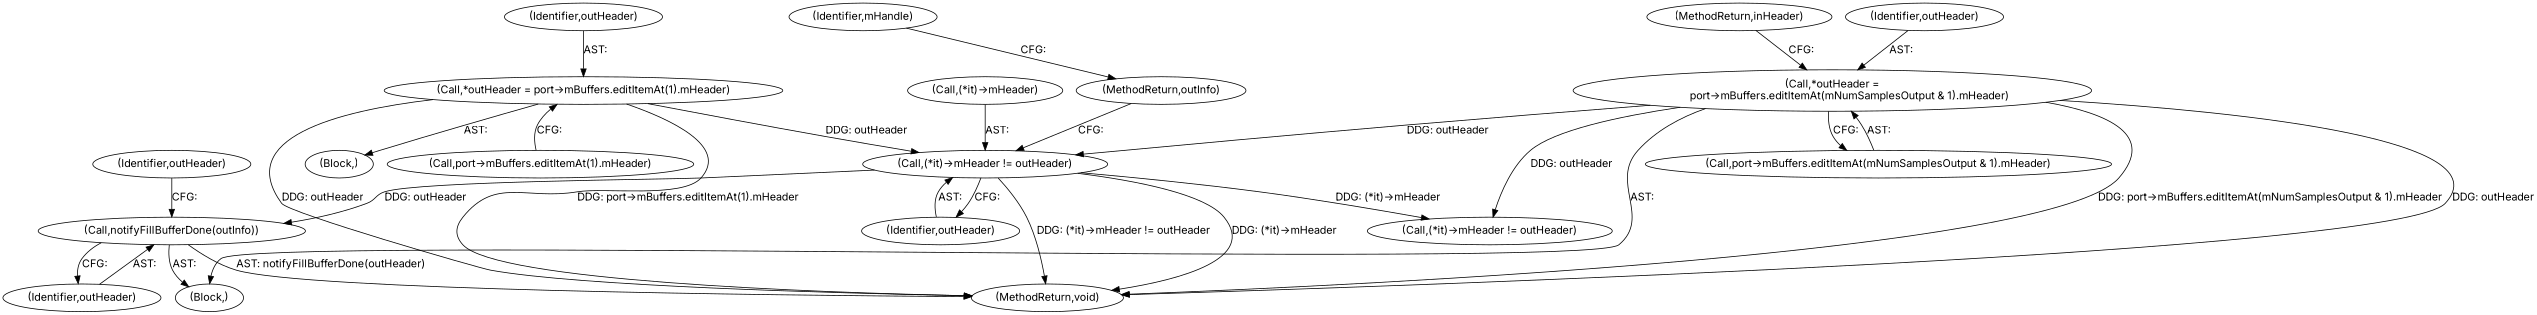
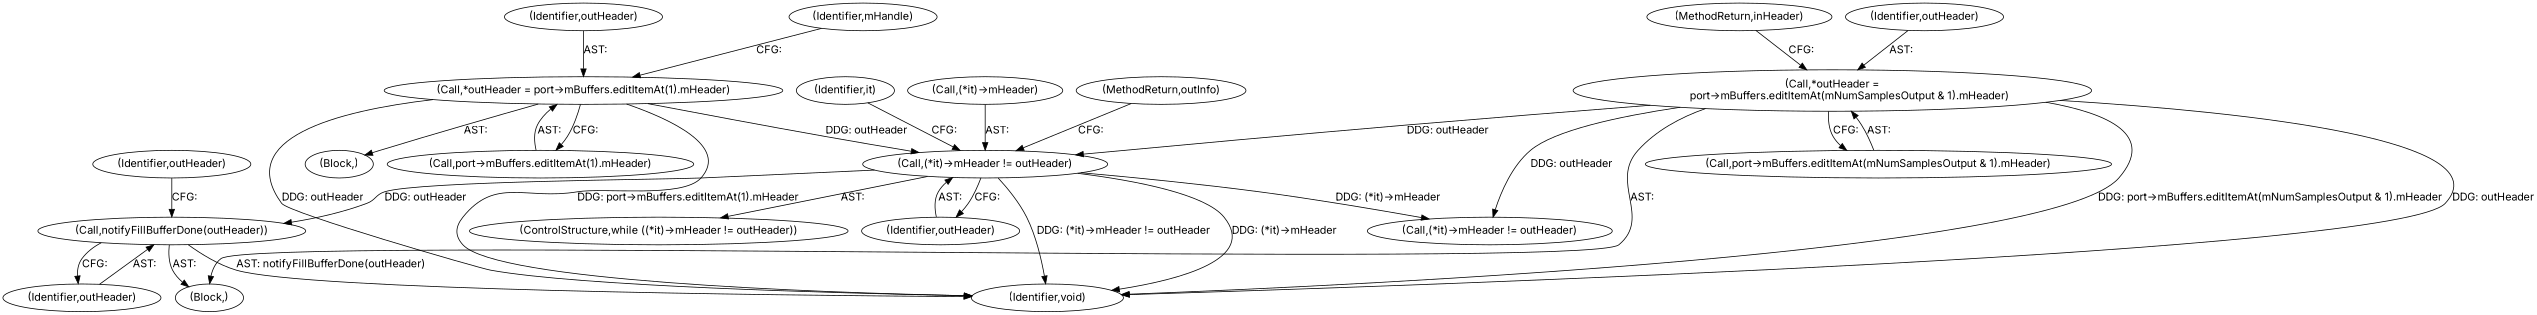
(1007, 53) -> (731, 52)
none -> (845, 91)
none -> (573, 126)
(551, 131) -> (551, 131)
(172, 231) -> (172, 231)
none -> (659, 231)
(1047, 298) -> (1047, 298)
